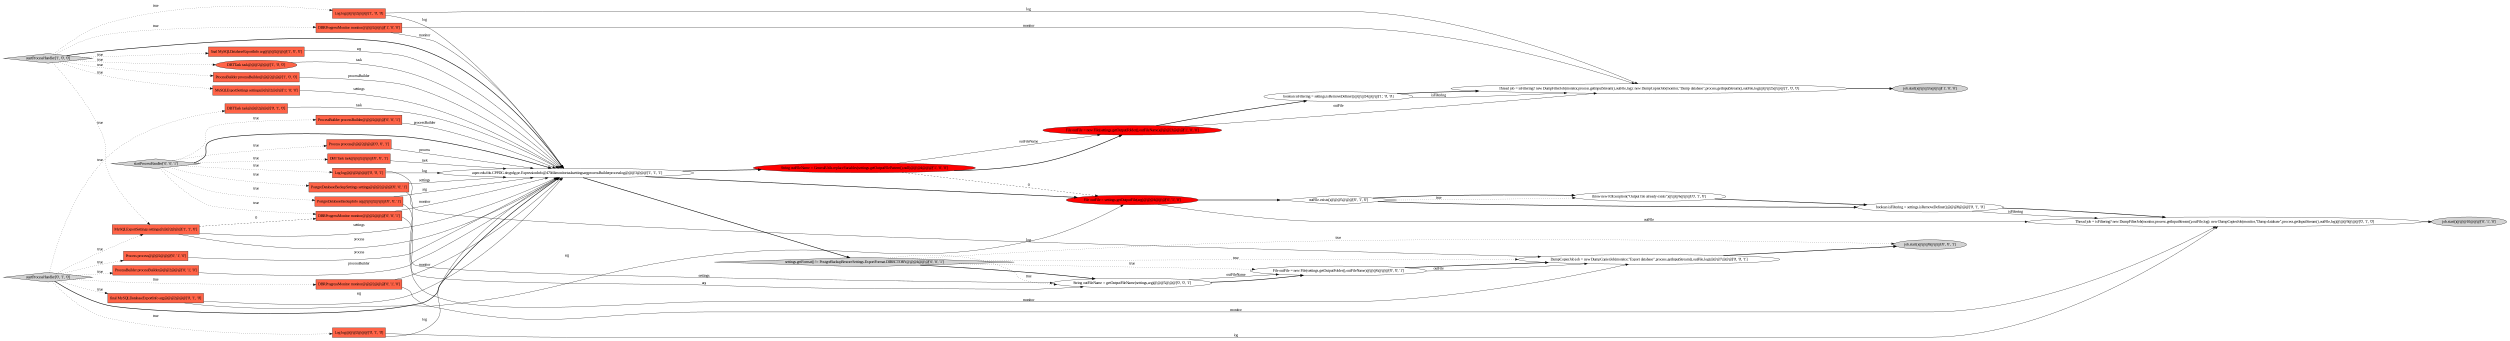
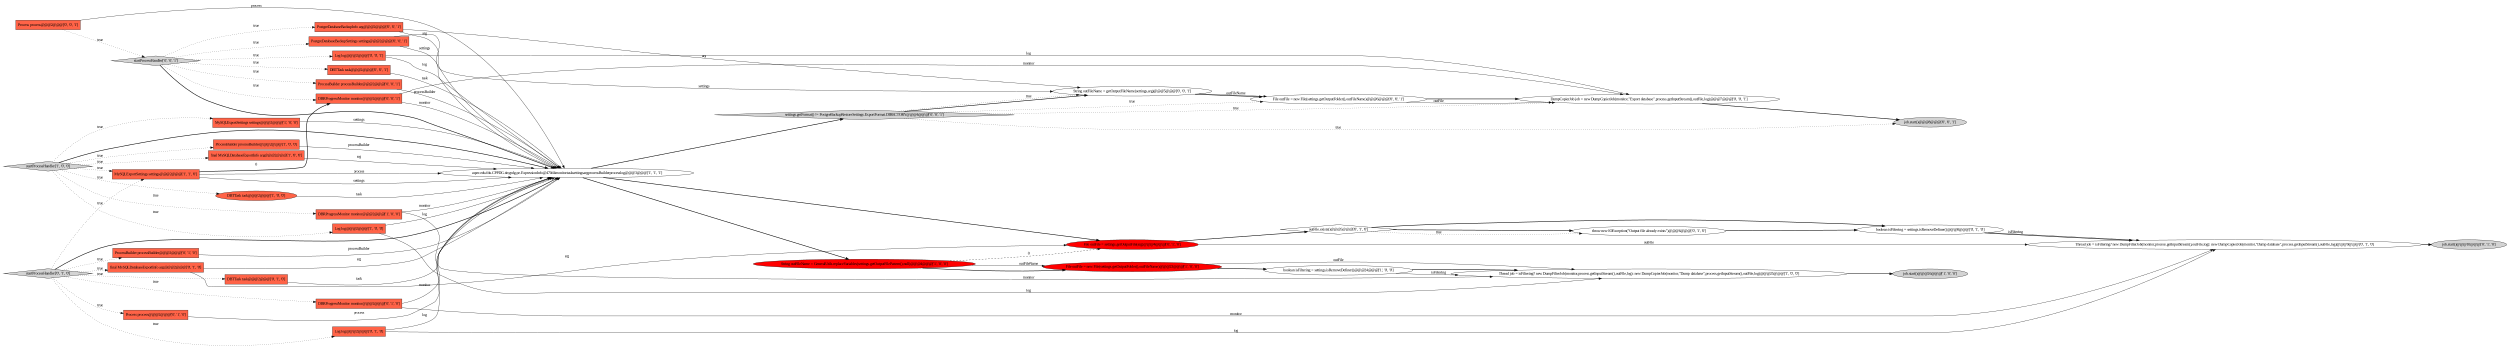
(248, 151) -> (102, 43)
(256, 223) -> (288, 169)
